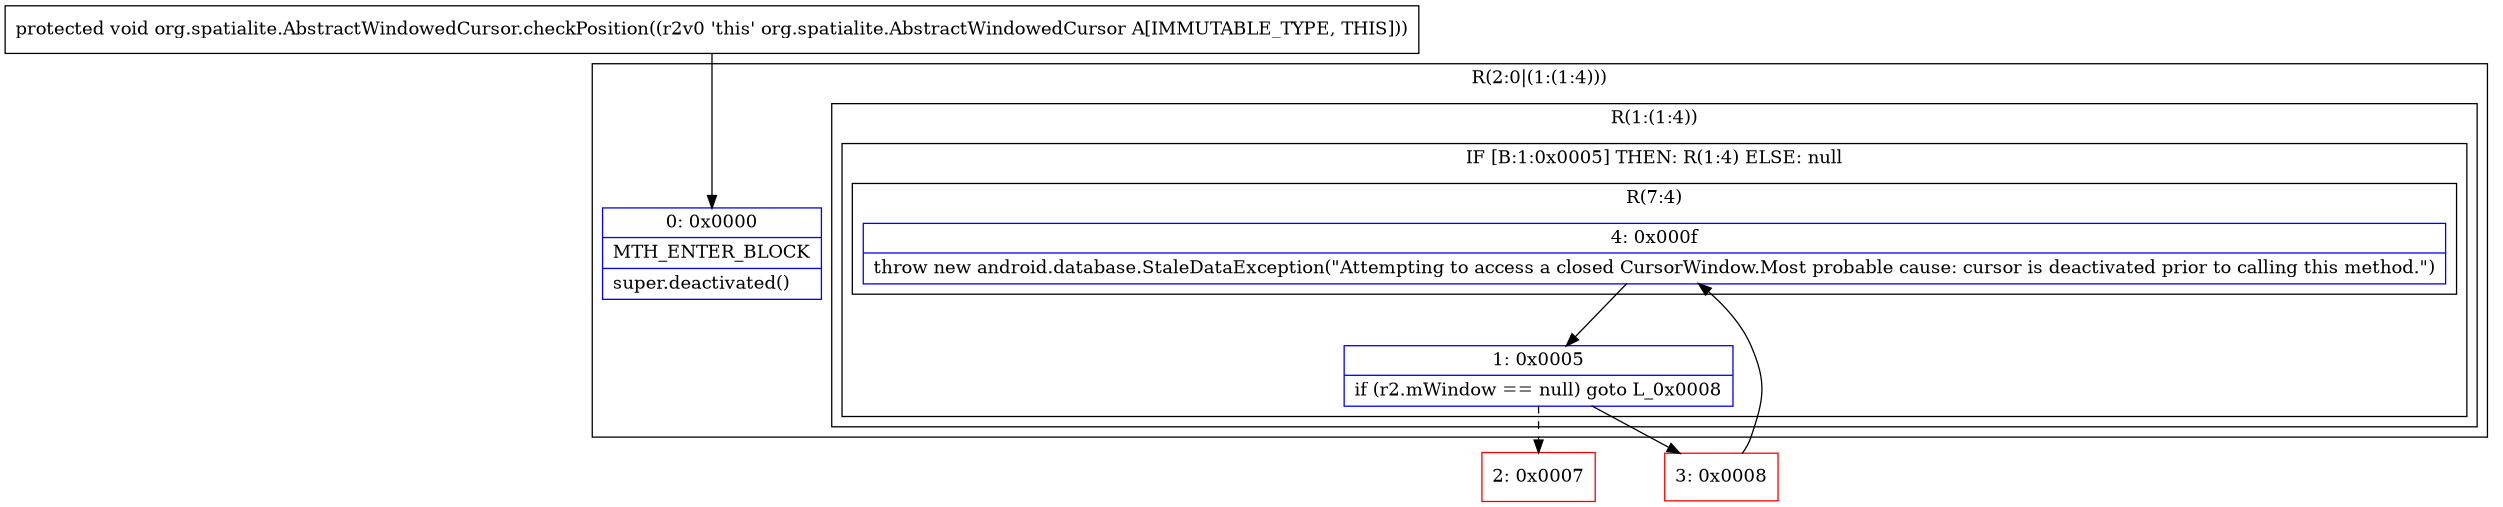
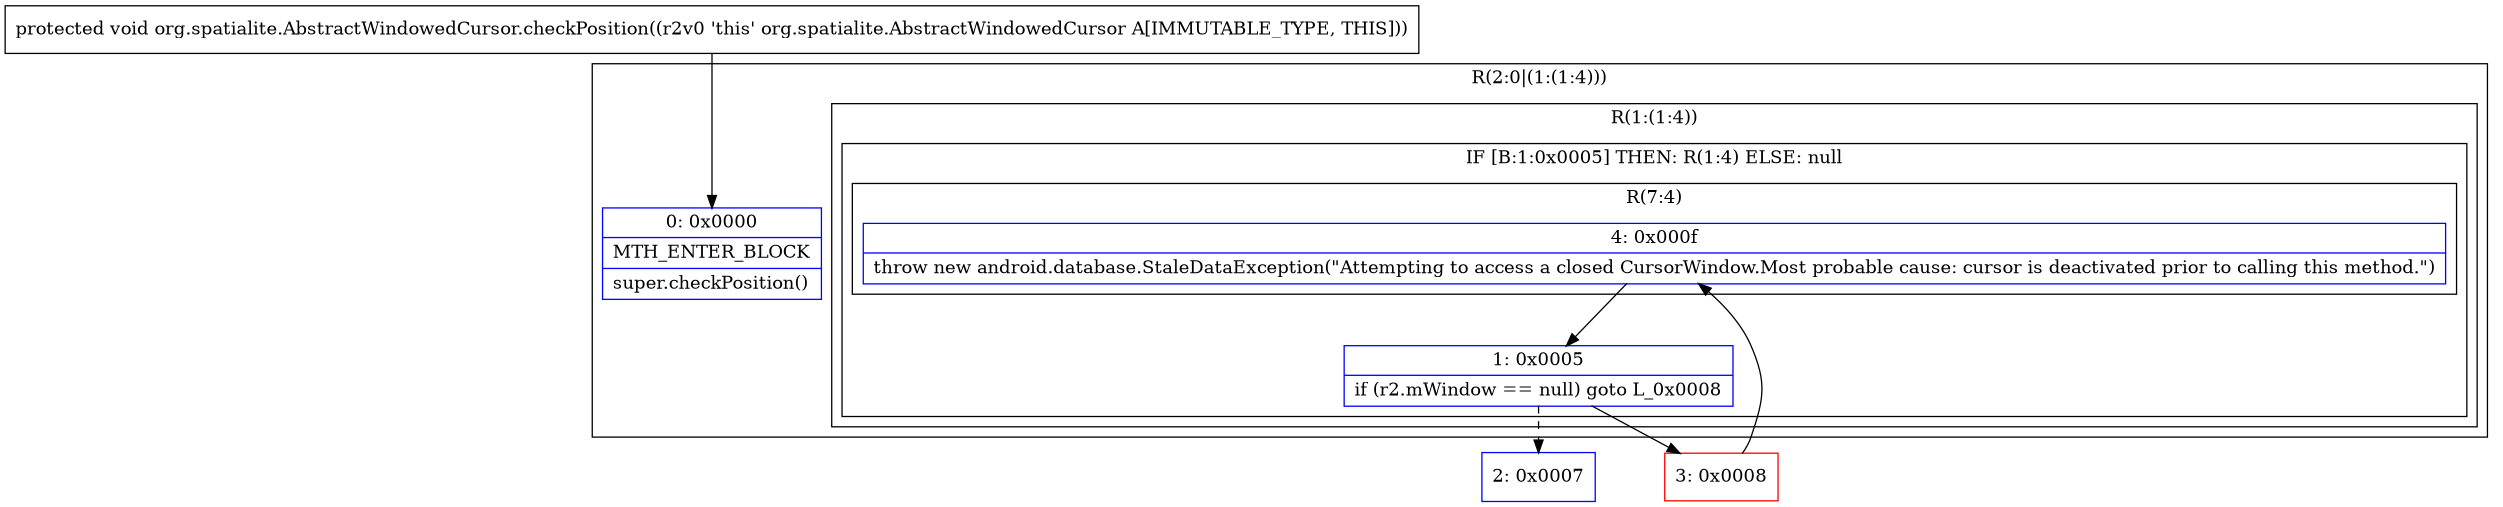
(702, 283) -> (711, 283)
(1539, 477) -> (1539, 477)
